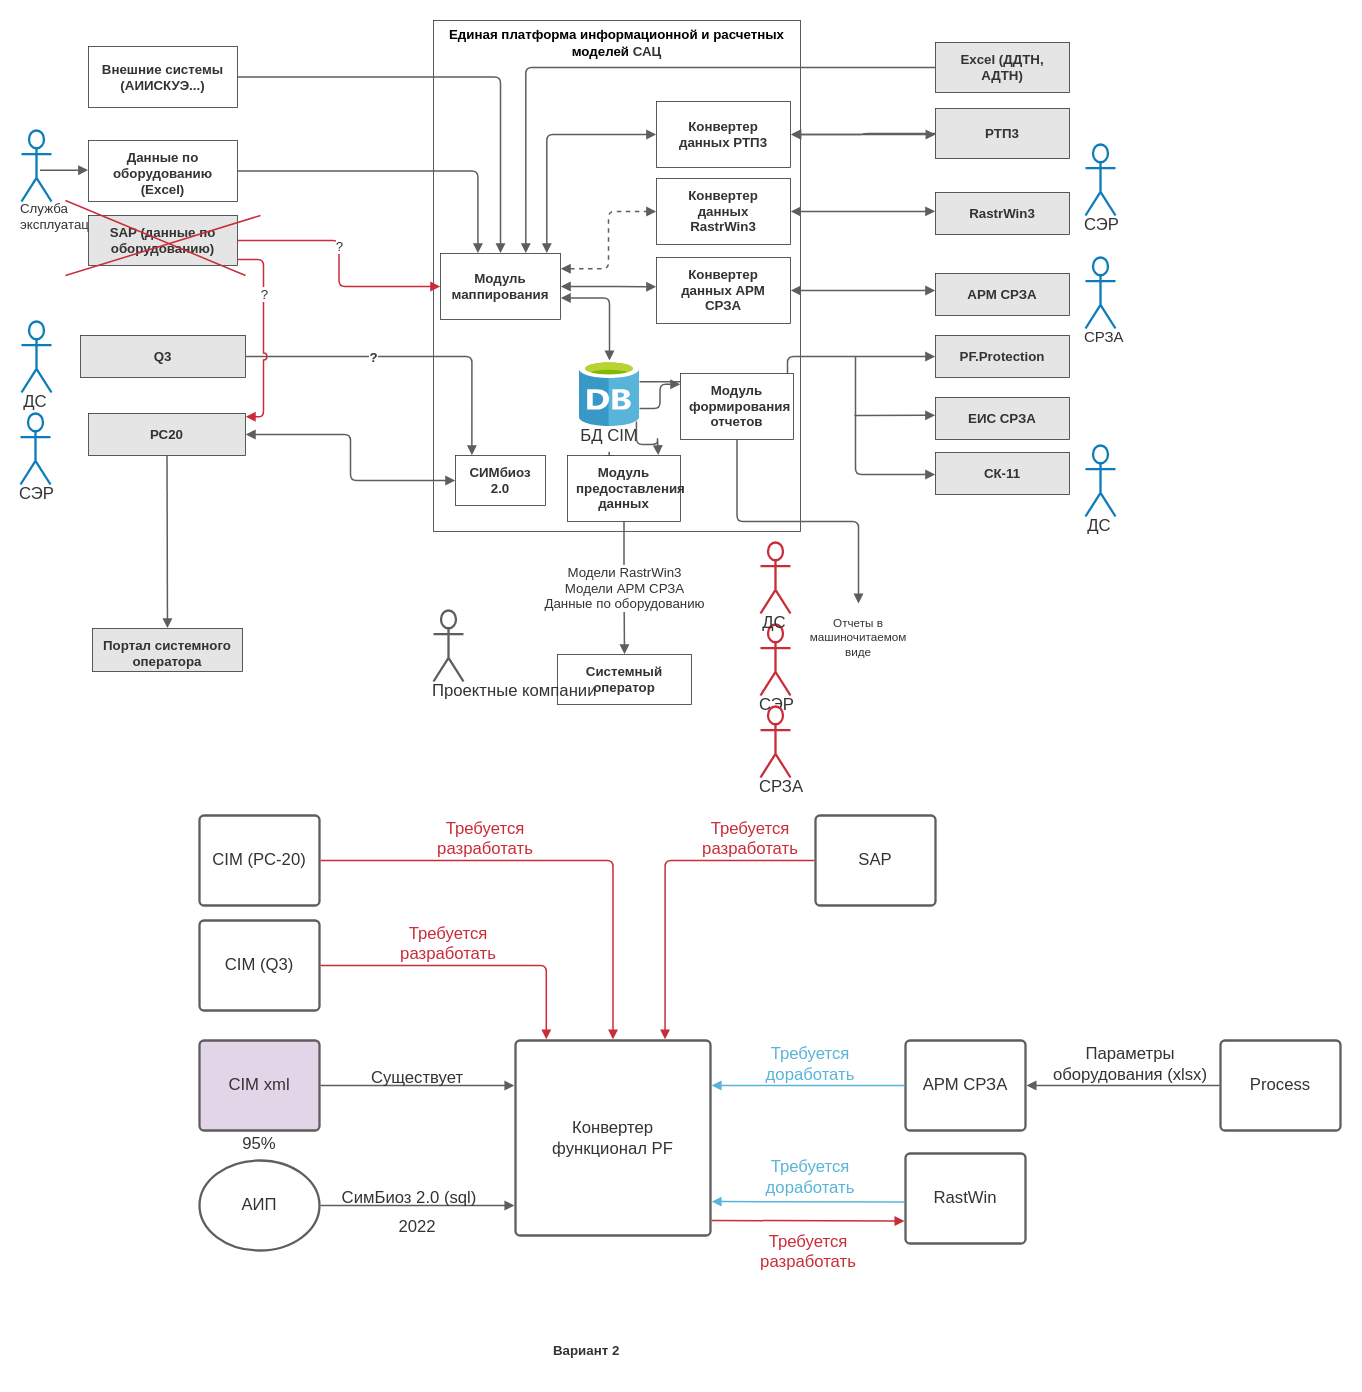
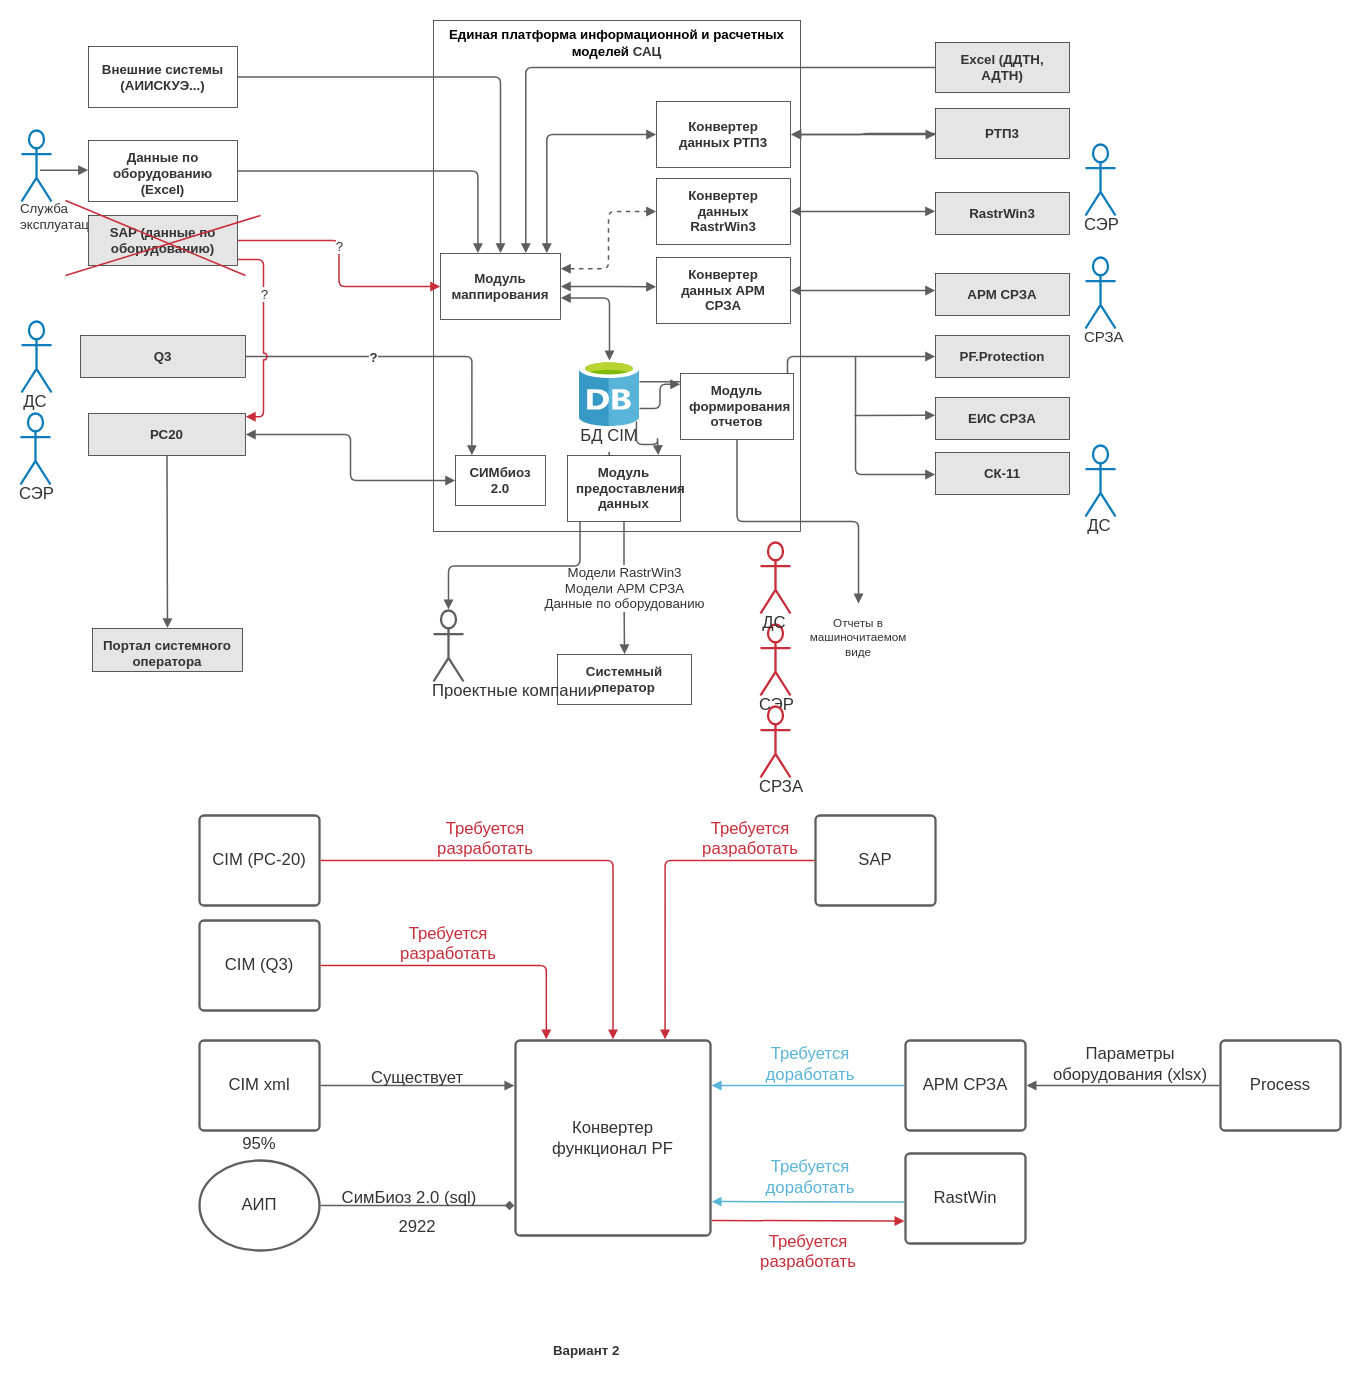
none -> (520, 566)
(260, 1086) -> (260, 1086)
(503, 1205) -> (504, 1205)
(418, 1226) -> (418, 1226)
